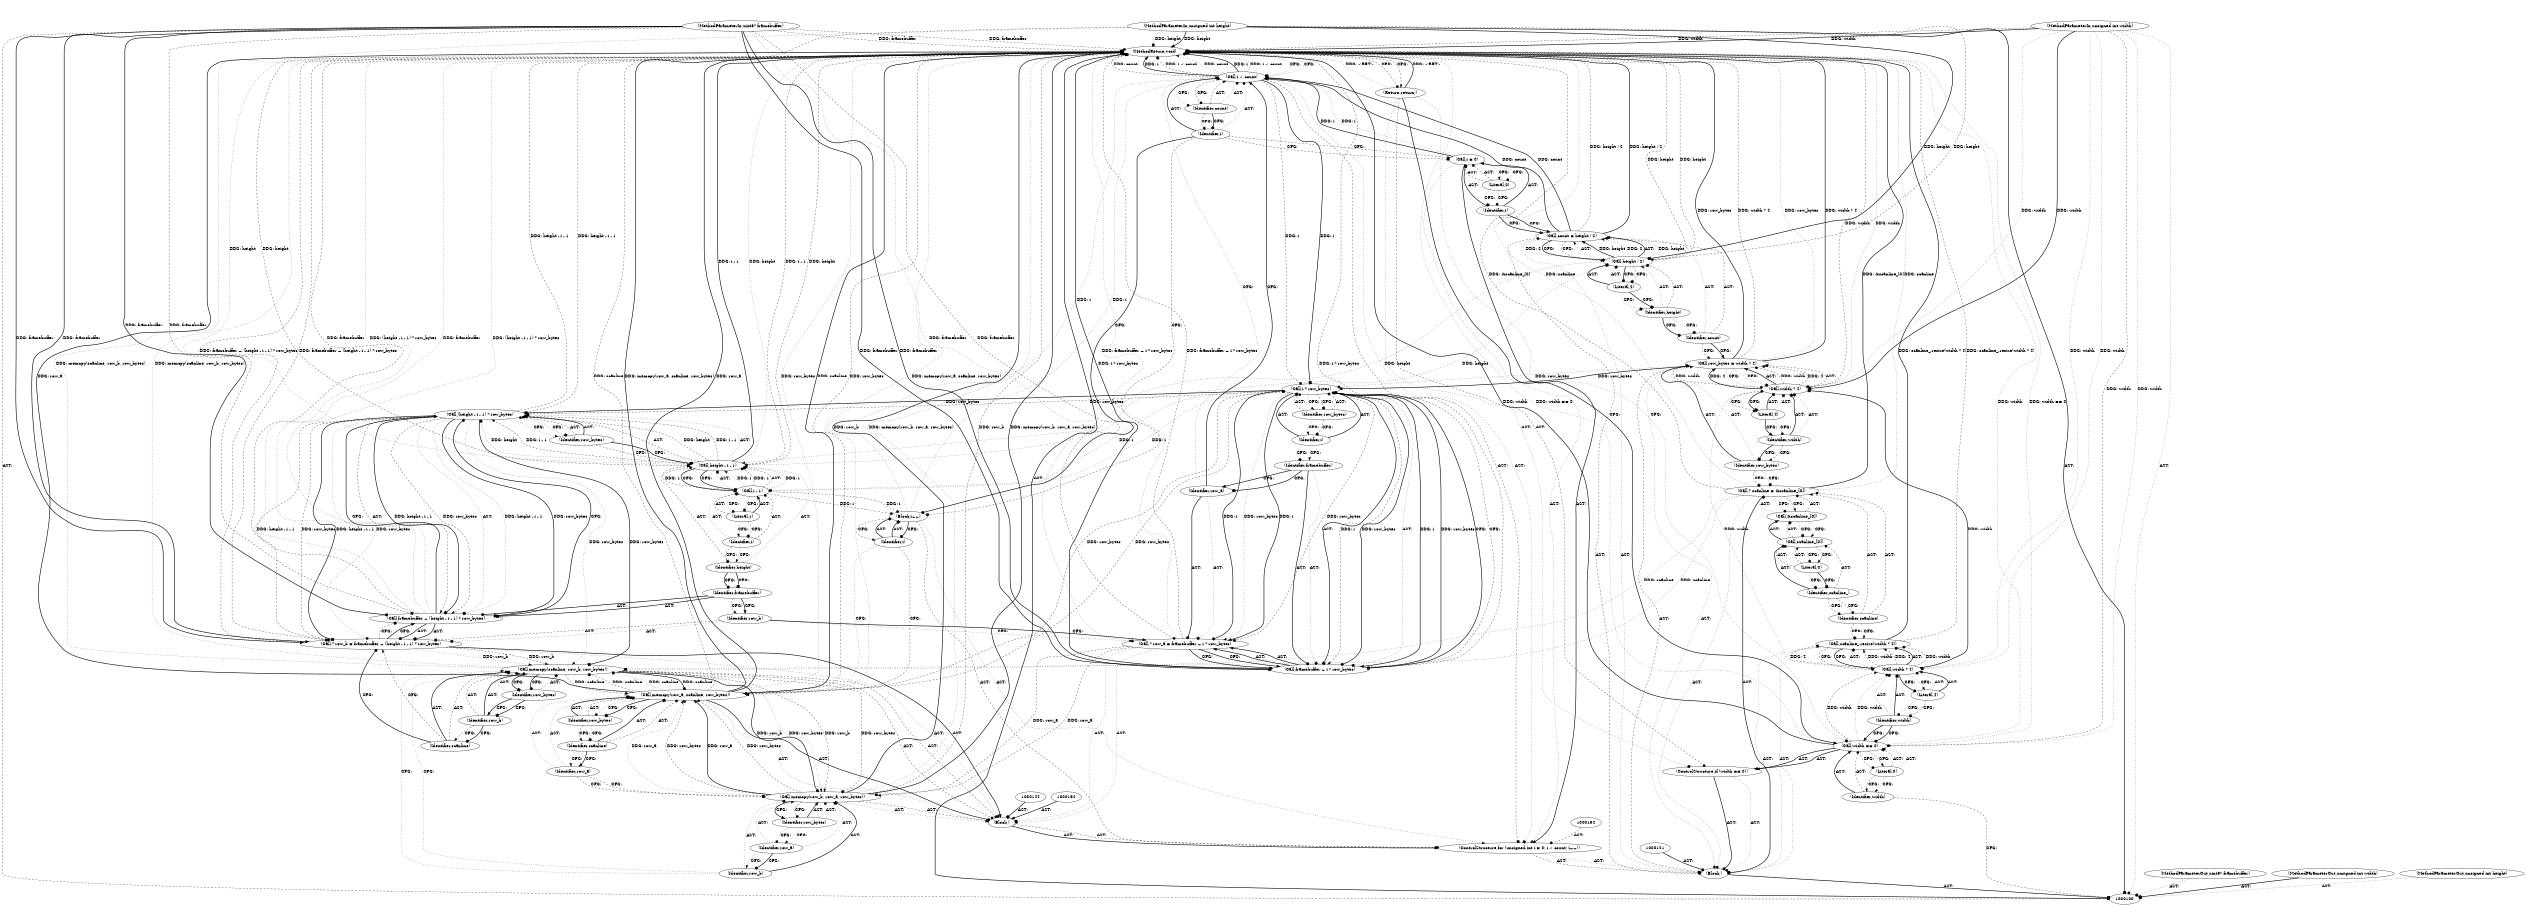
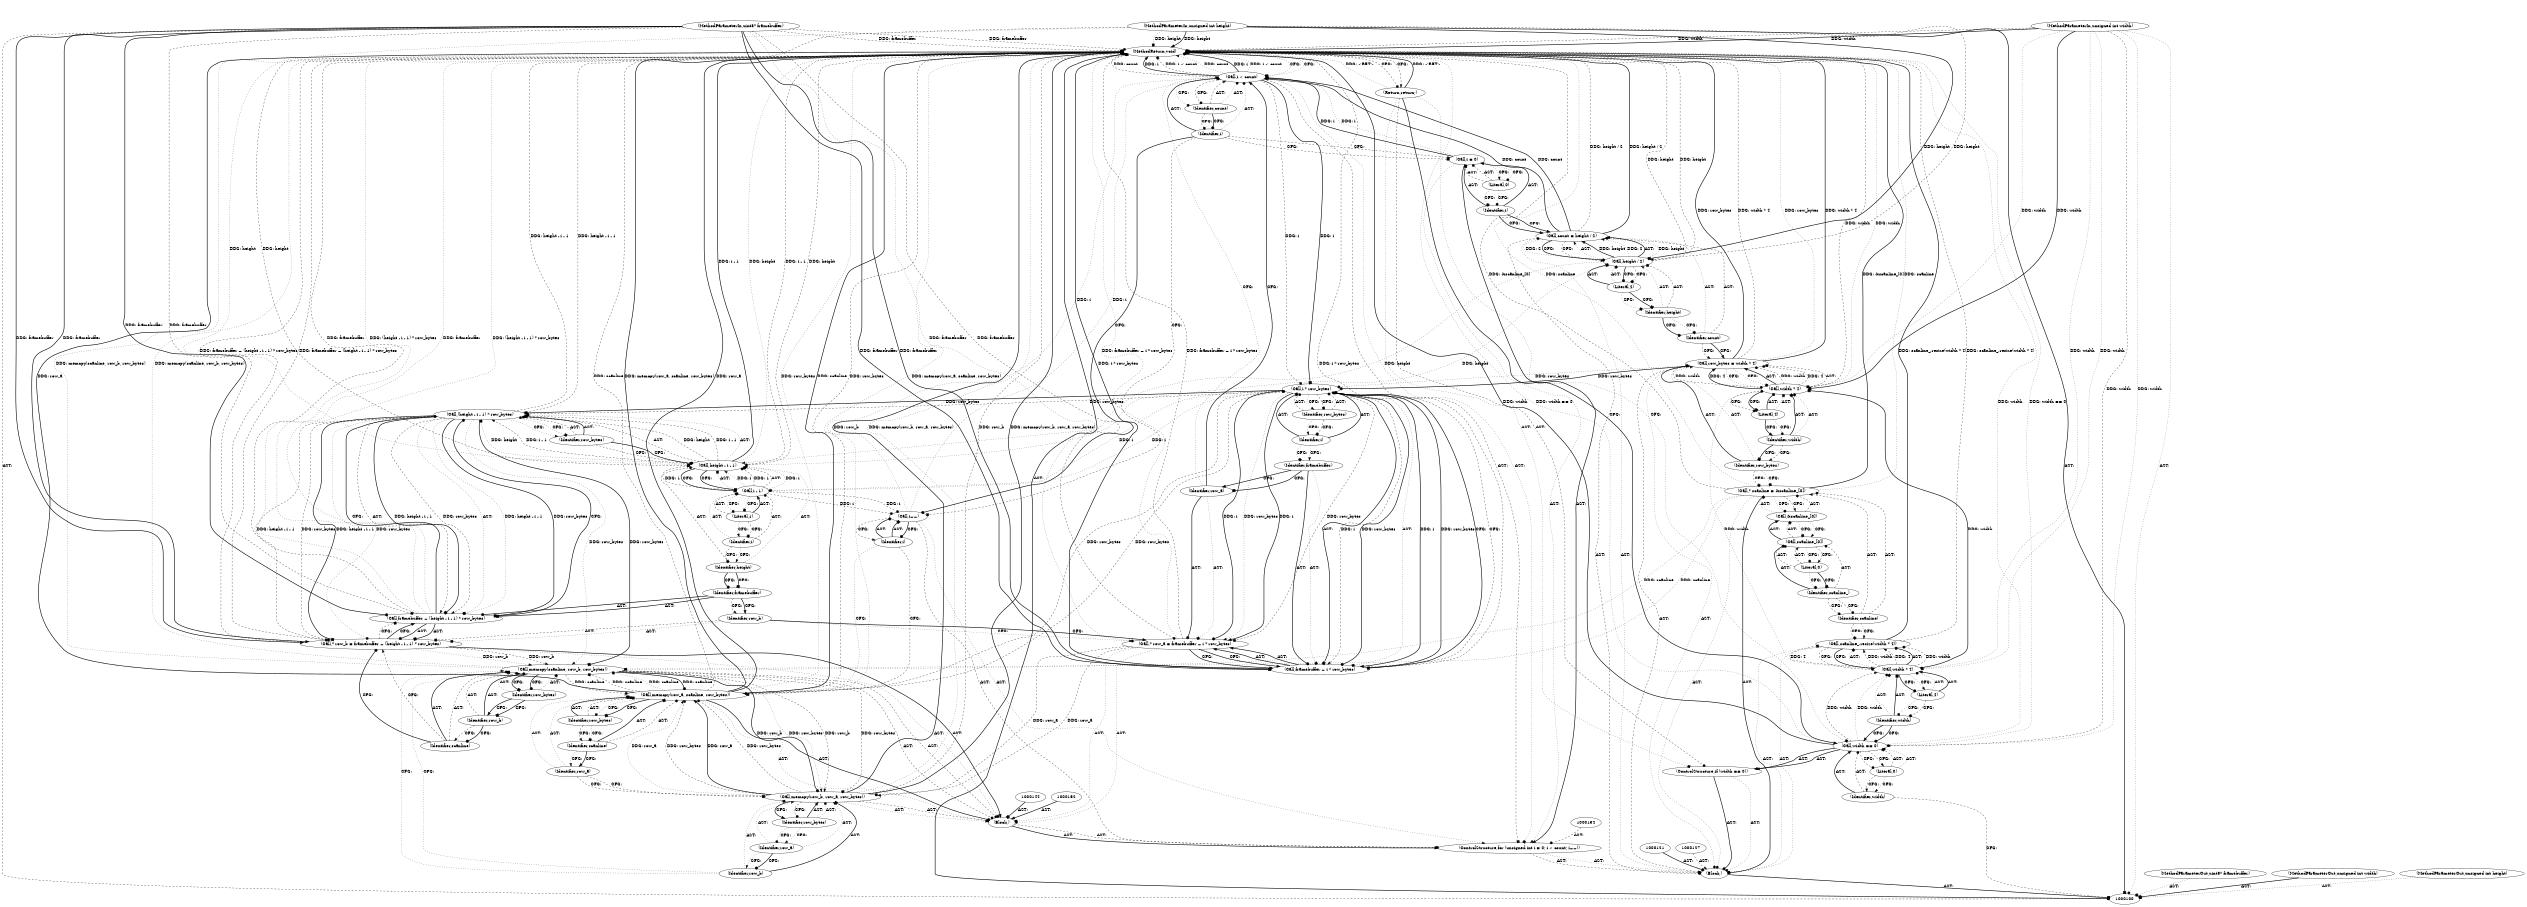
(908, 517) -> (908, 517)
none -> (1691, 848)
